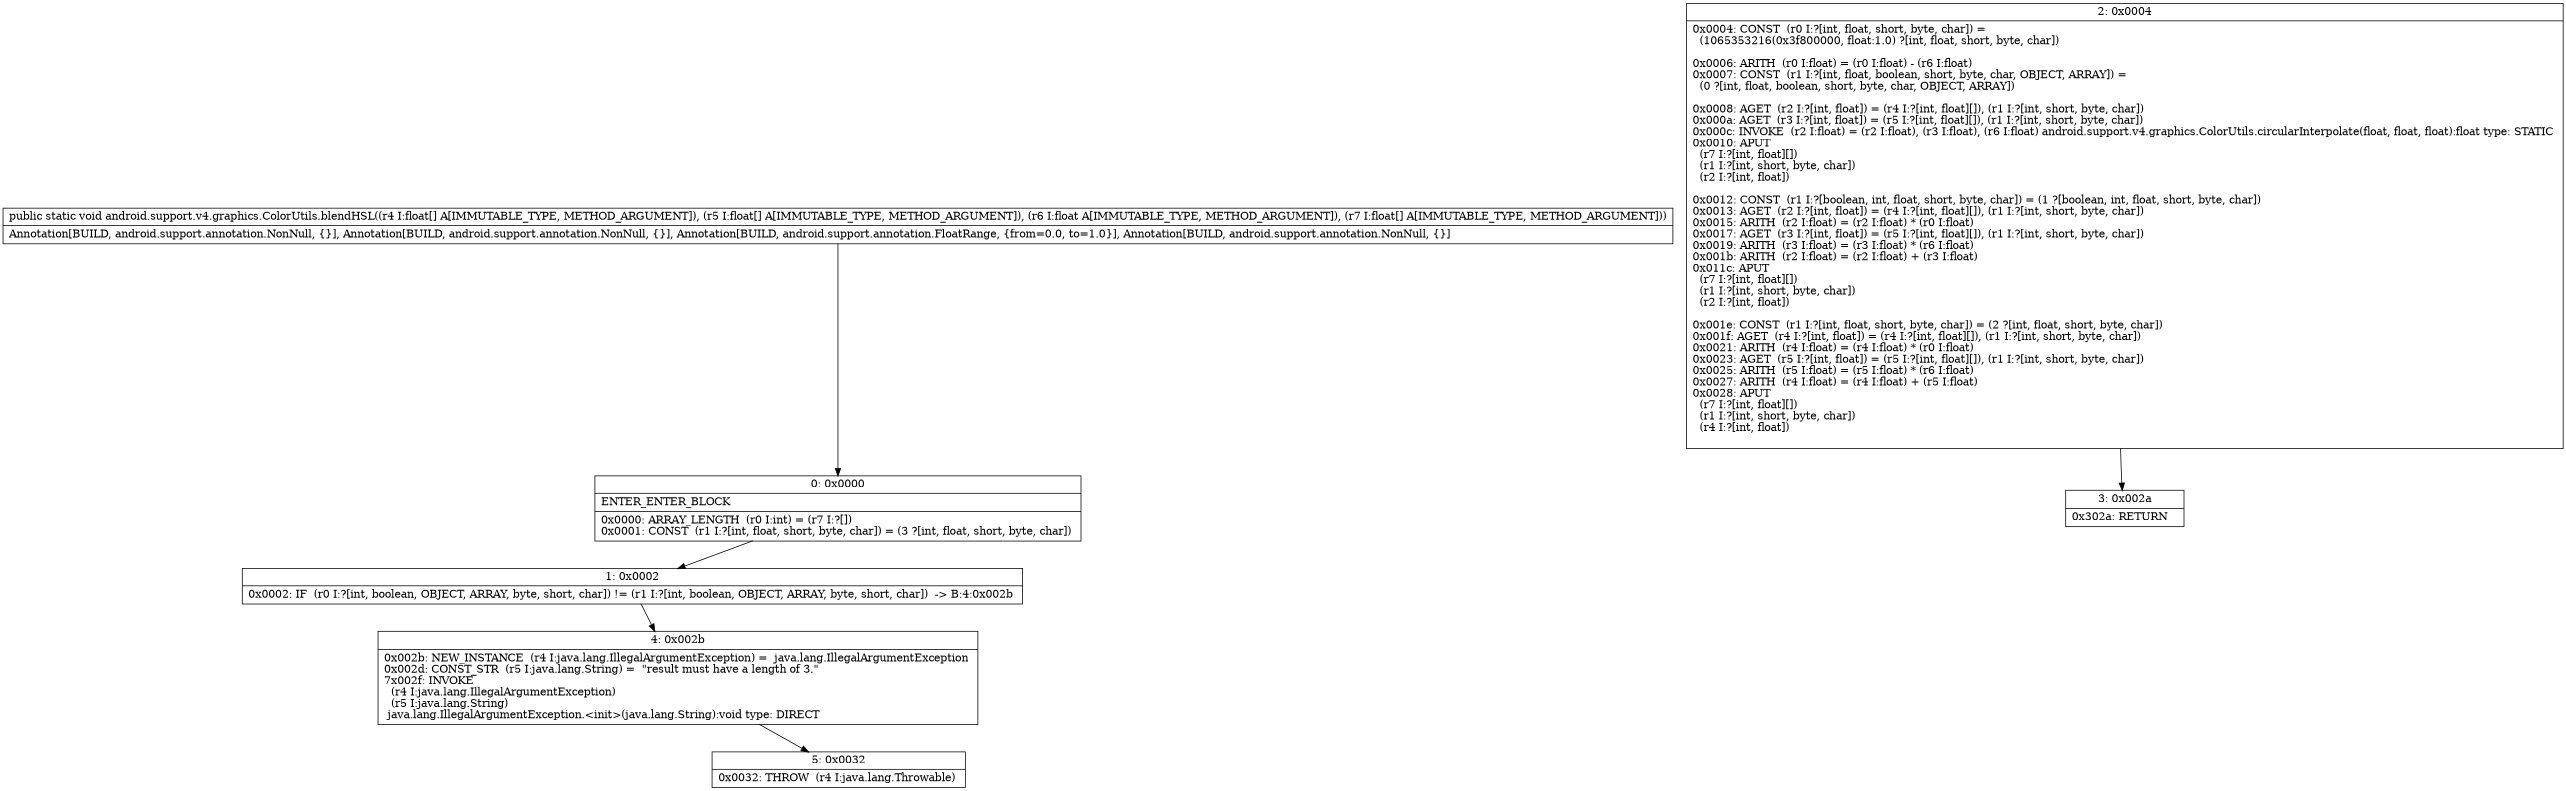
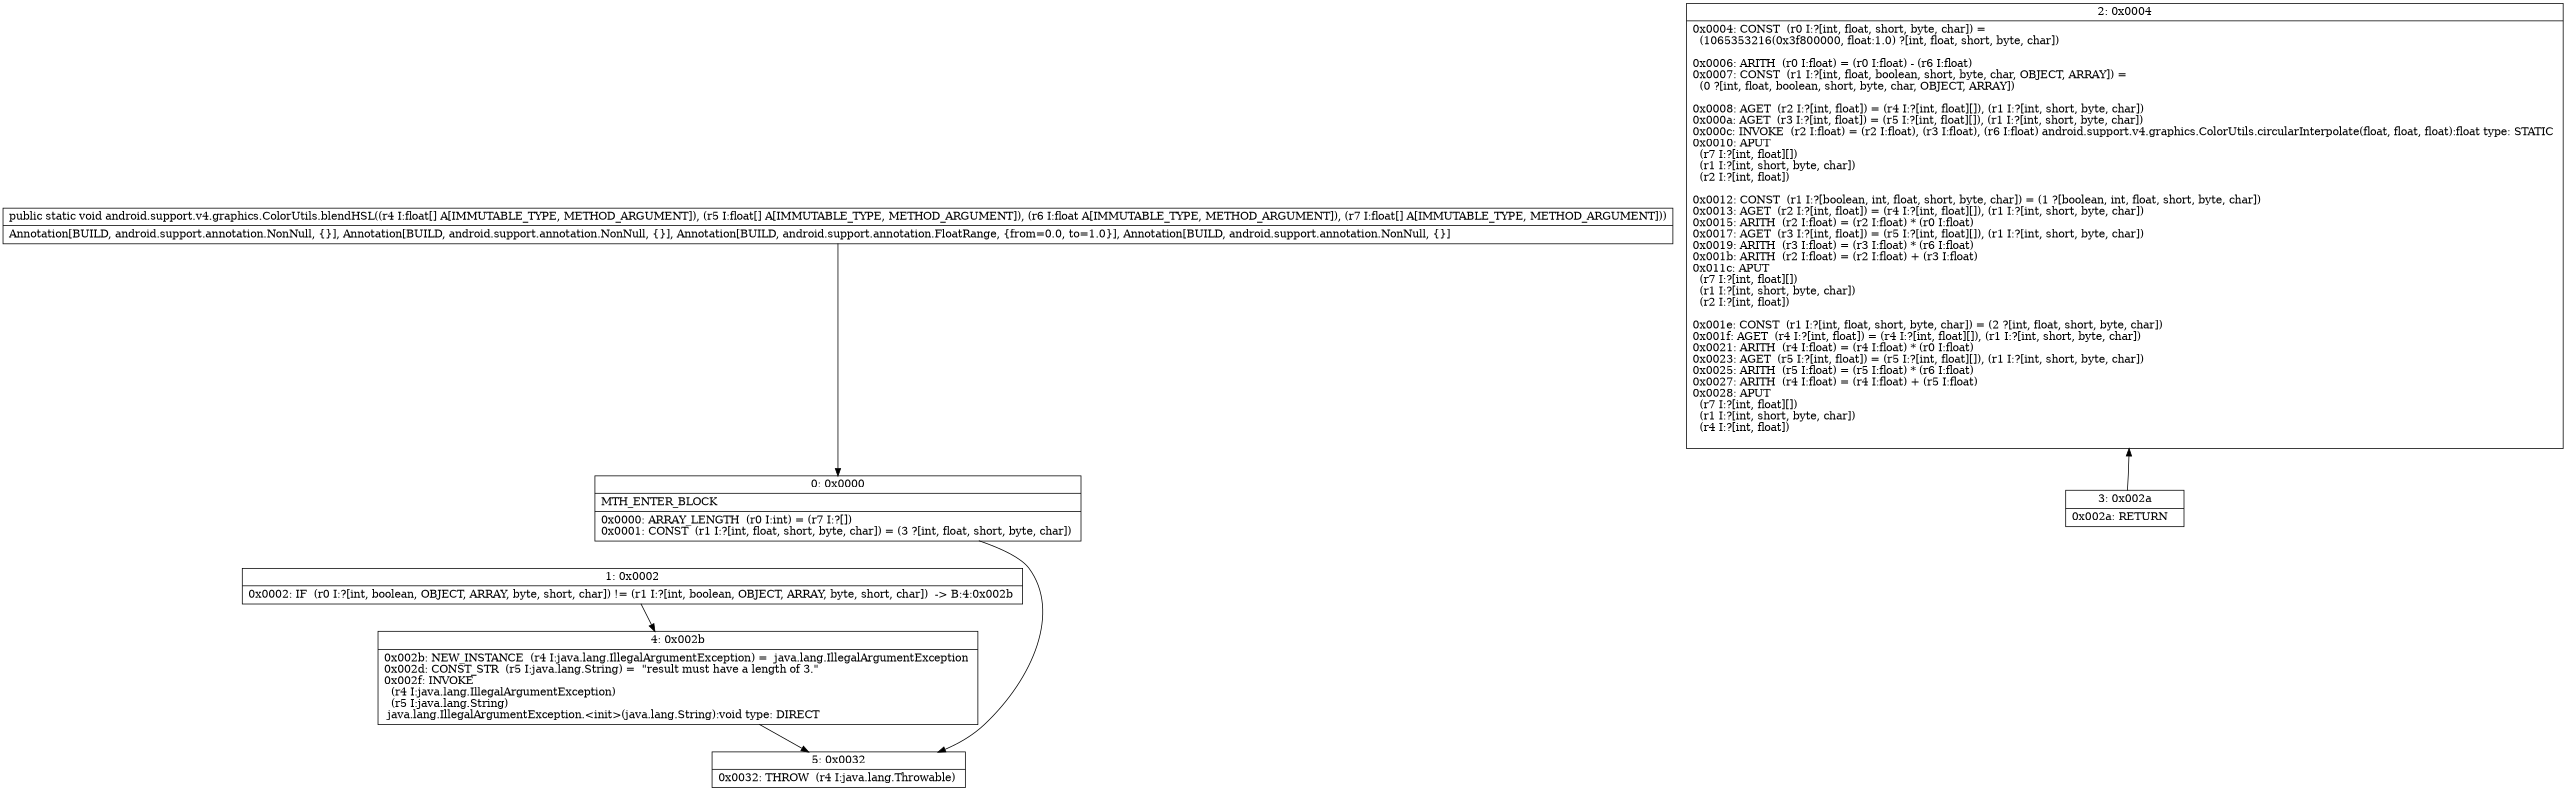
(2121, 466) -> (2128, 473)
(666, 502) -> (659, 502)
(2125, 517) -> (2125, 517)
(719, 553) -> (1036, 647)
(432, 681) -> (432, 681)
